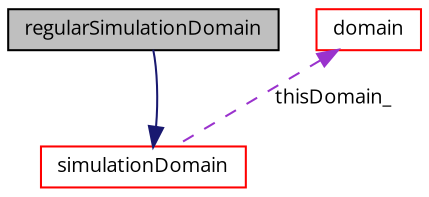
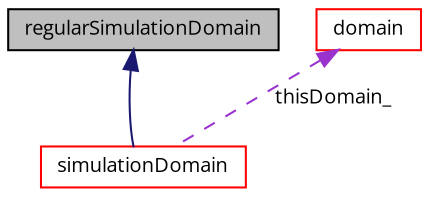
(157, 88) -> (130, 109)
